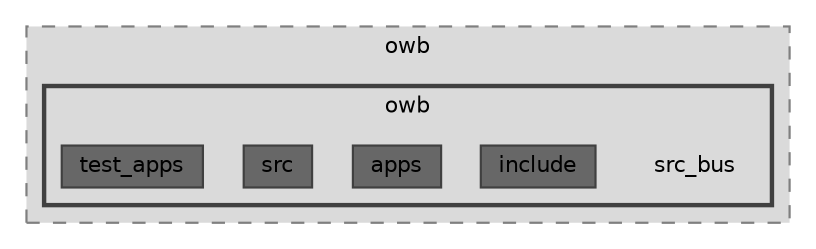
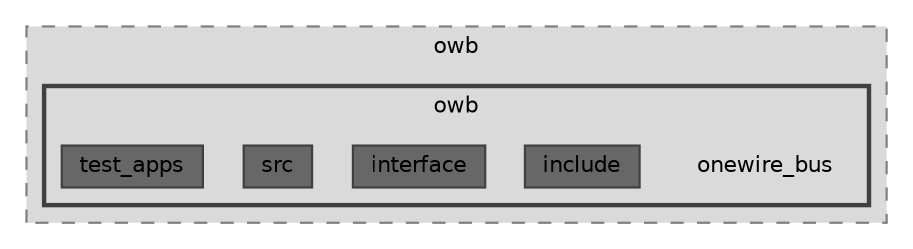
(397, 167) -> (419, 167)
(695, 167) -> (765, 167)
